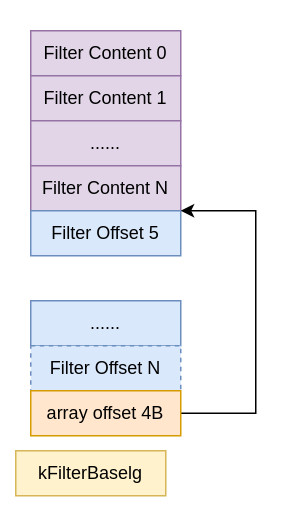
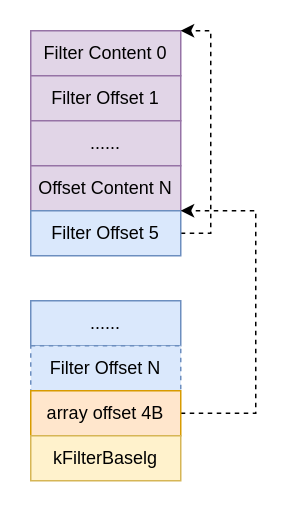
(106, 98) -> (106, 98)
none -> (211, 137)
(106, 188) -> (106, 188)
(256, 316) -> (256, 316)
(91, 473) -> (106, 458)
